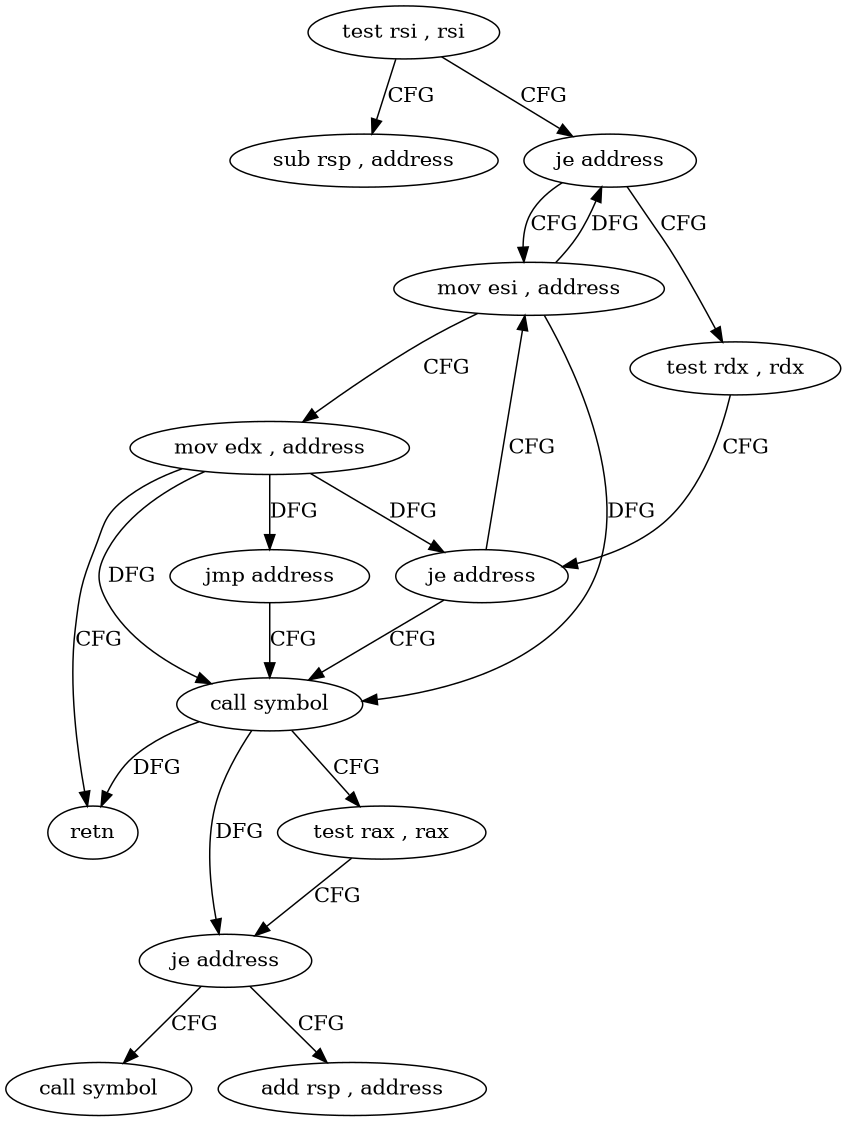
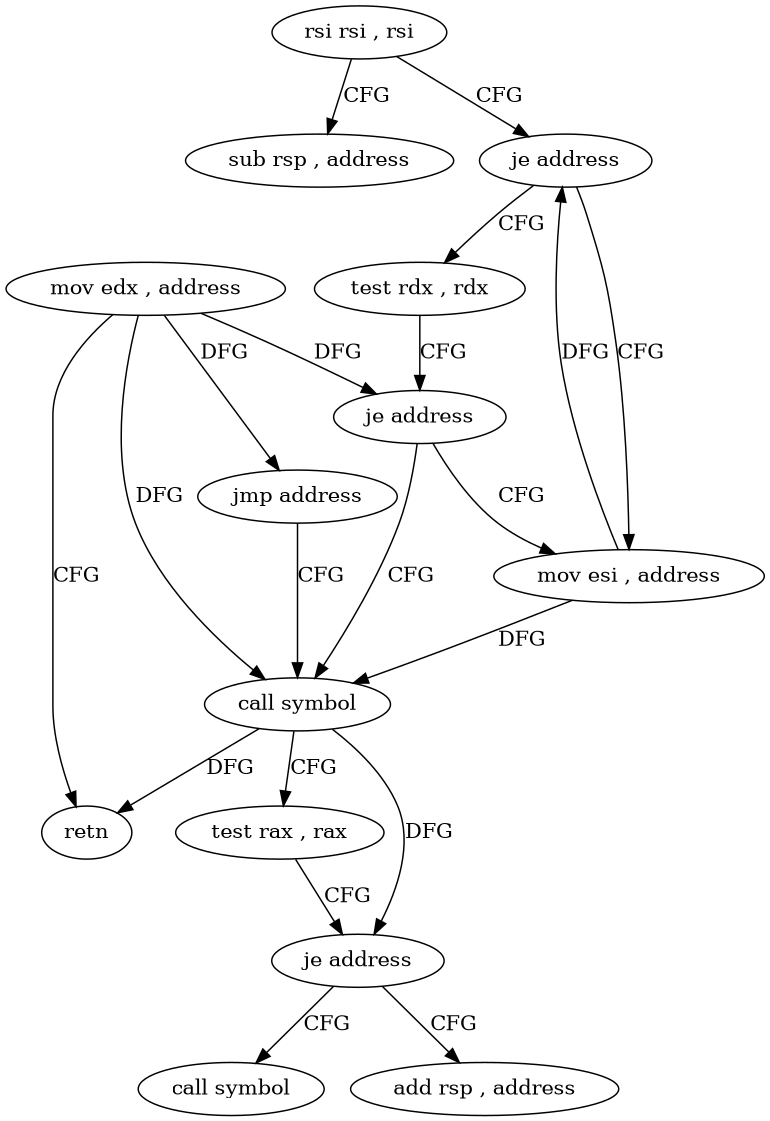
(404, 32) -> (359, 32)
(394, 359) -> none
